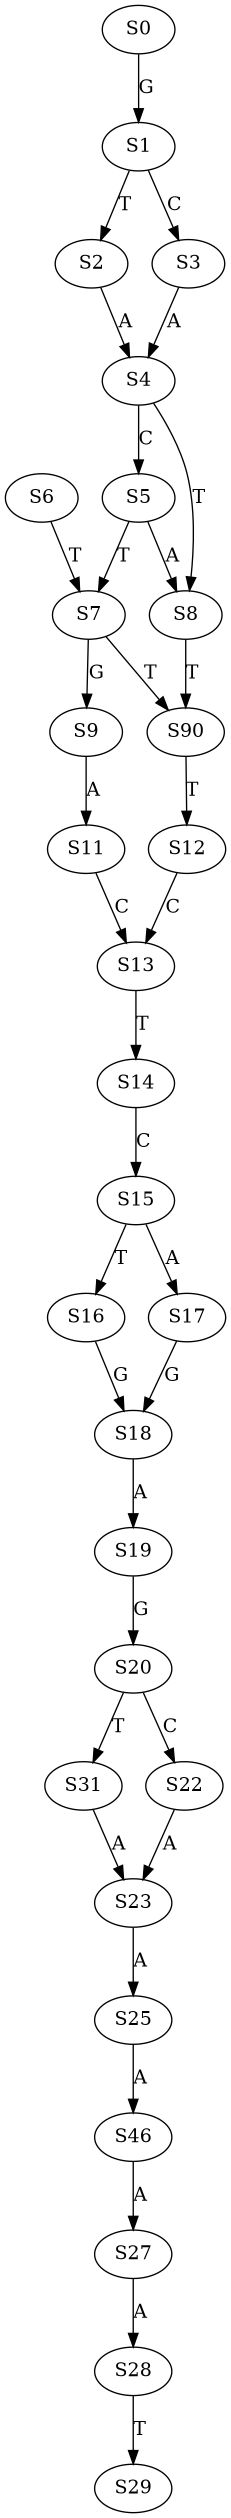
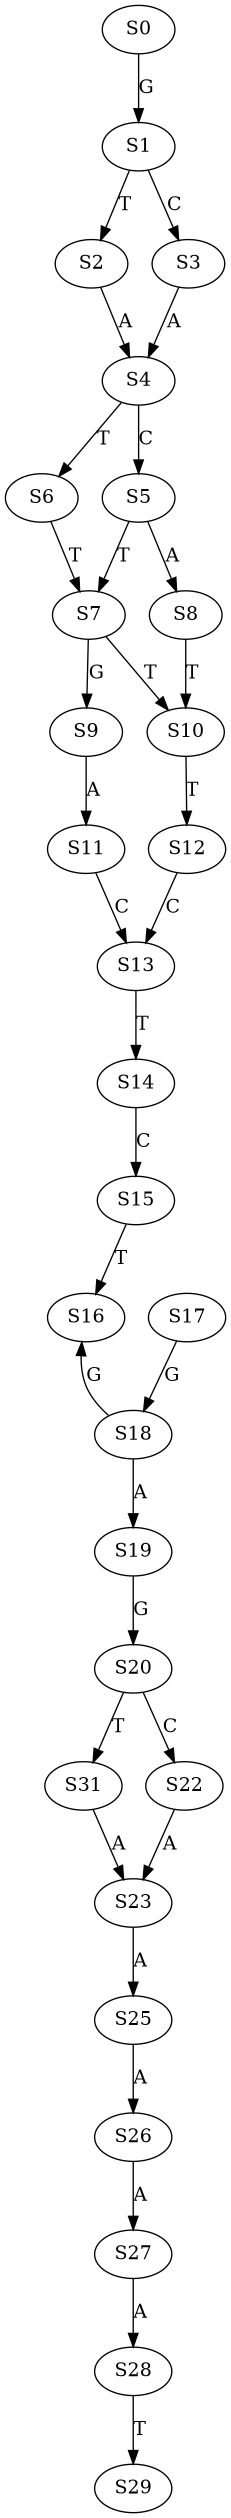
(190, 486) -> (95, 434)
(186, 732) -> (186, 732)
(159, 1253) -> none
(107, 1370) -> (87, 1389)
(133, 2137) -> (133, 2137)
